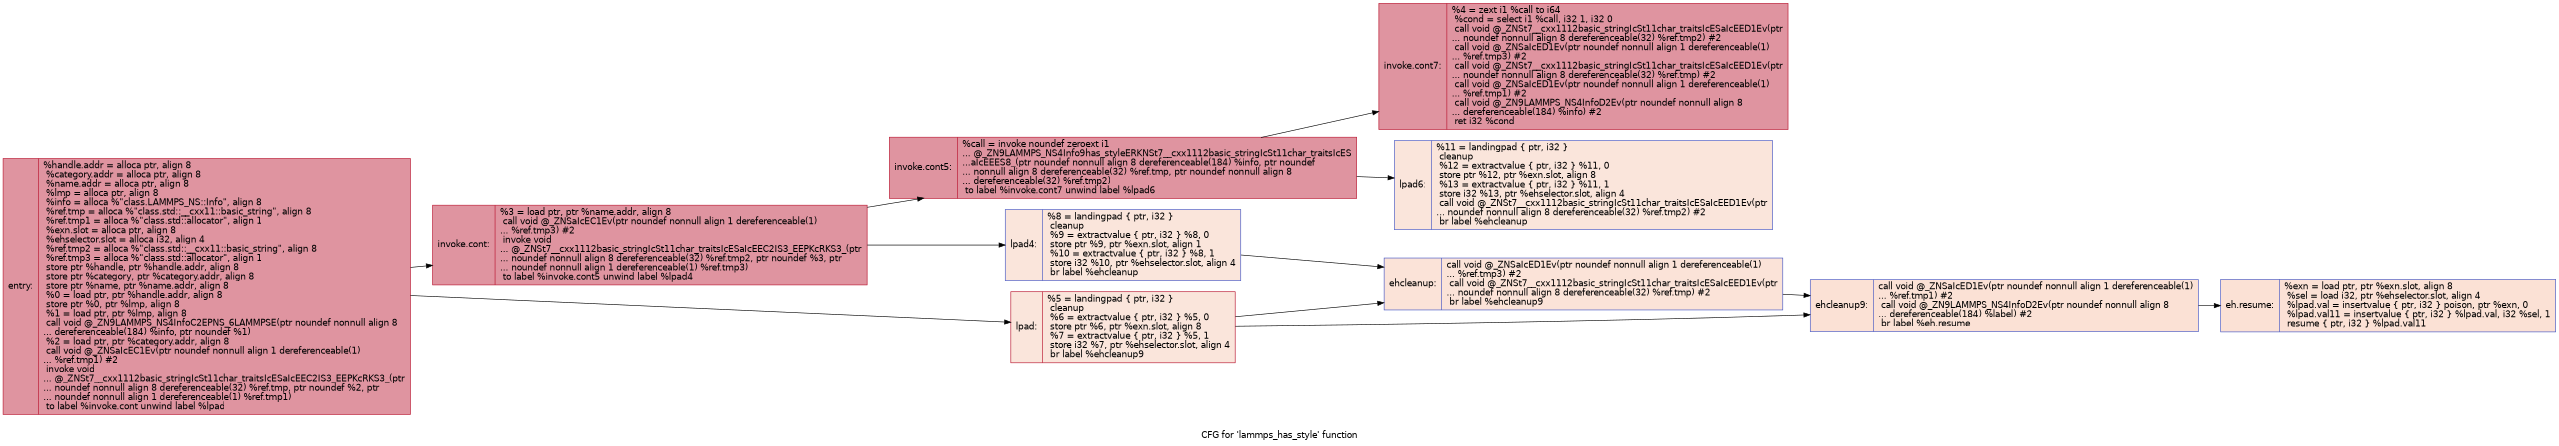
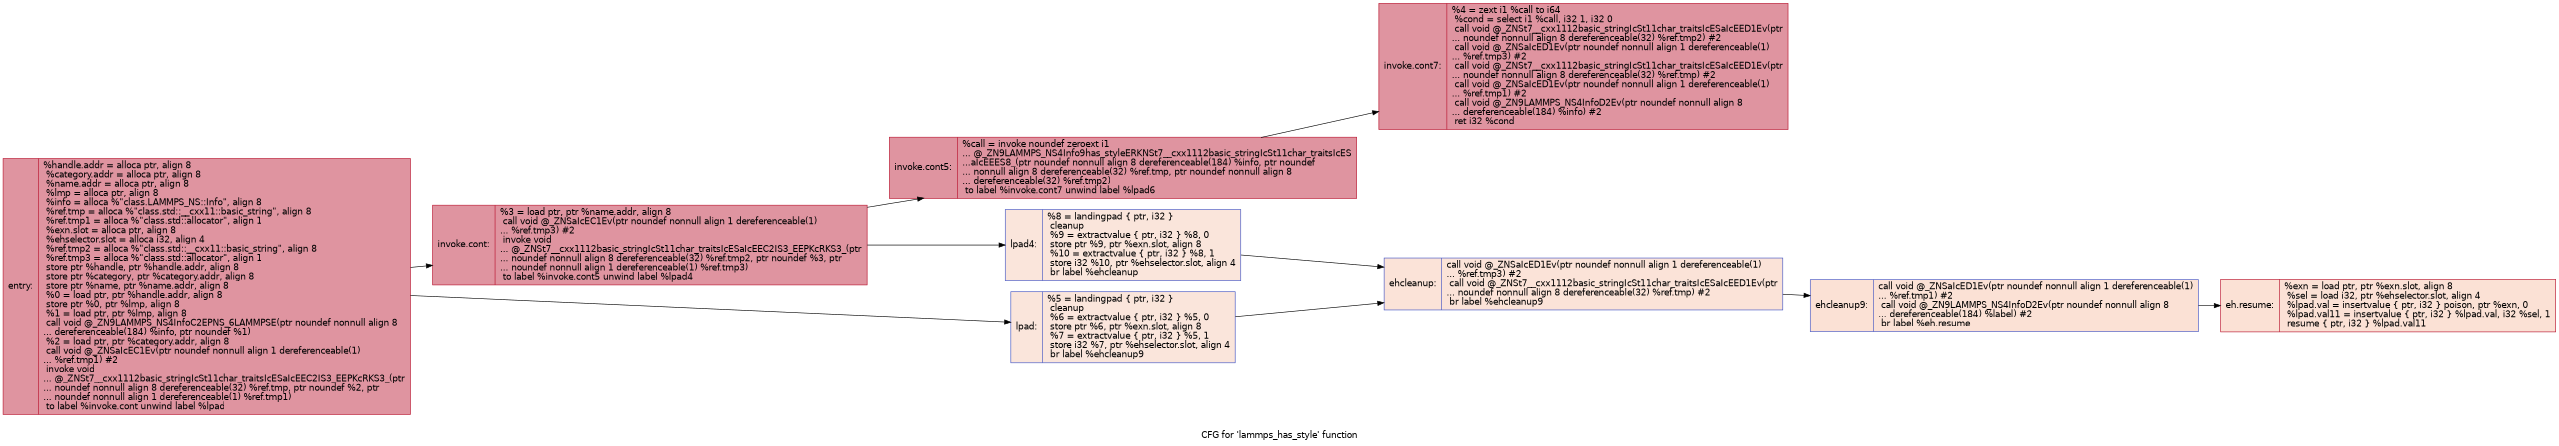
(1583, 185) -> none
(1125, 245) -> (1125, 245)
(2388, 306) -> (2388, 306)
(1520, 322) -> none
(1123, 327) -> (1123, 327)
